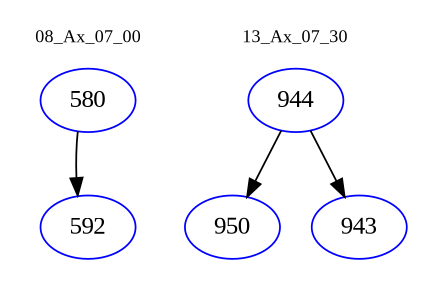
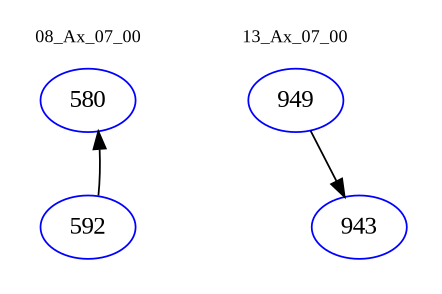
(296, 38) -> (296, 38)
(296, 100) -> (296, 100)
(76, 155) -> (100, 172)
(232, 227) -> none
